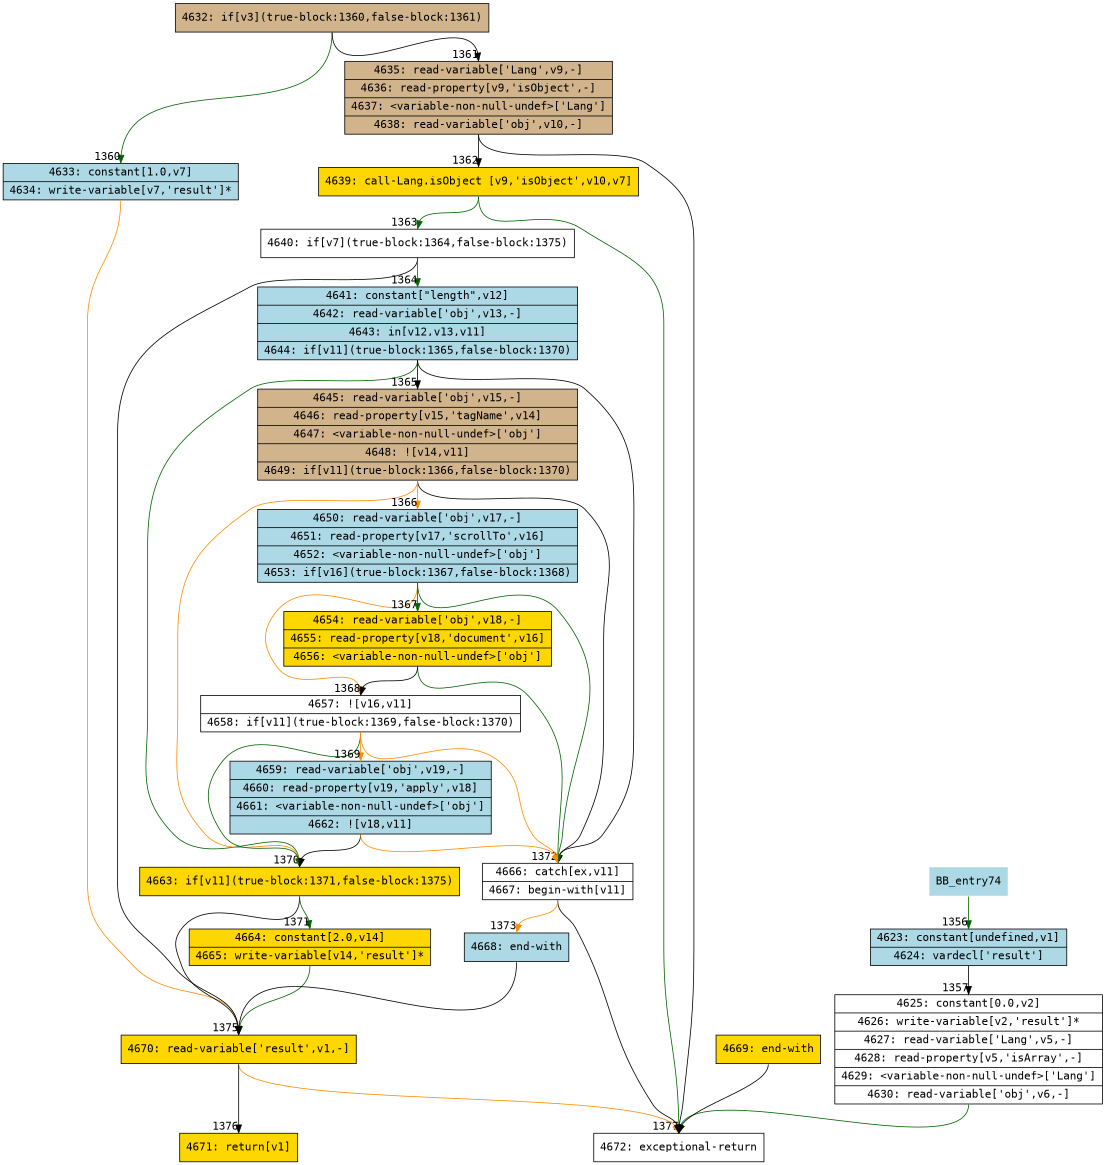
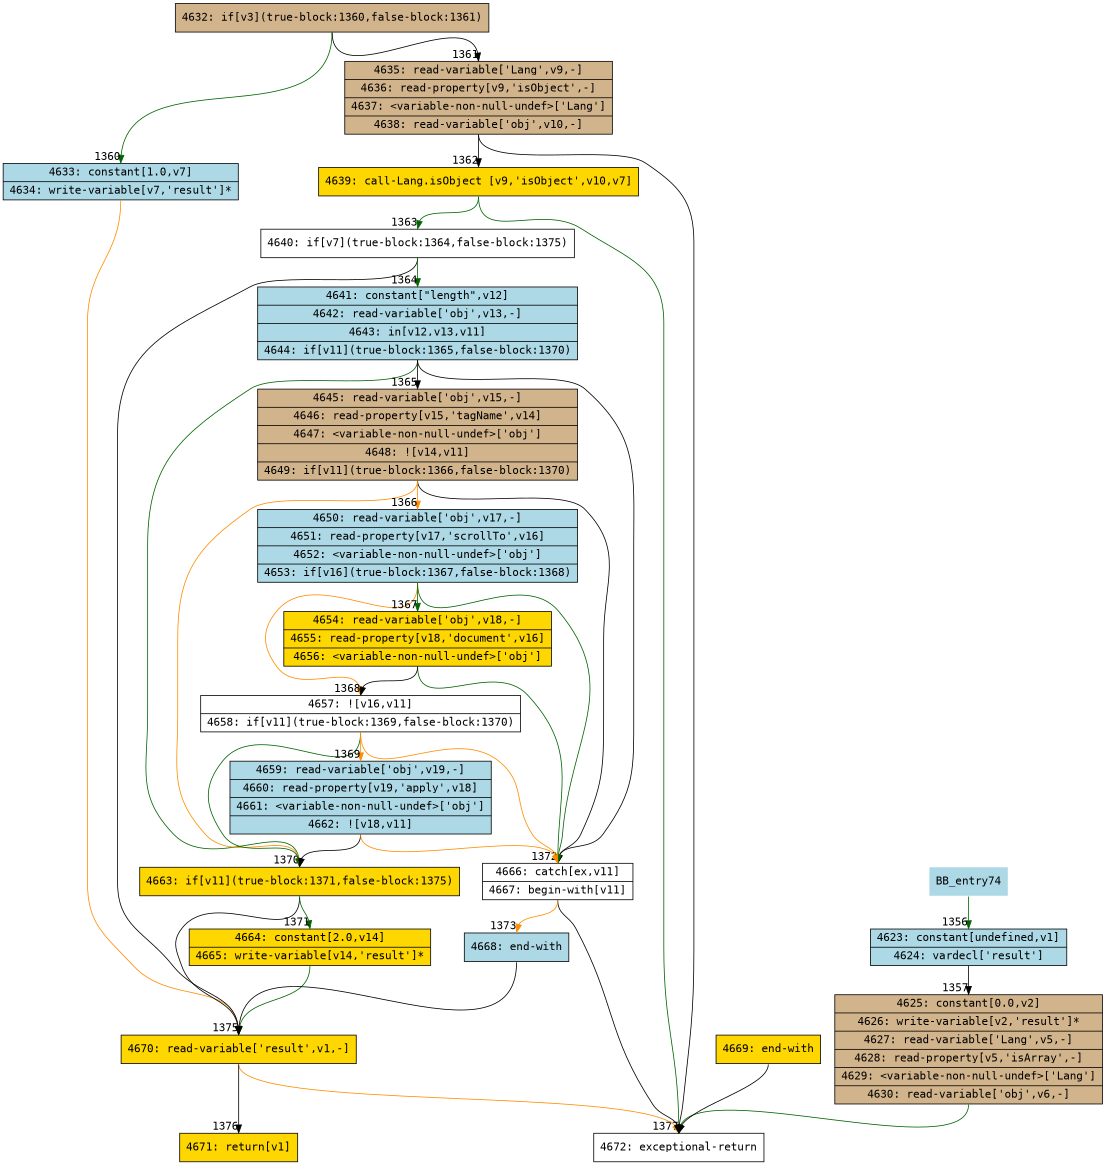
(969, 1049) -> (969, 1049)
